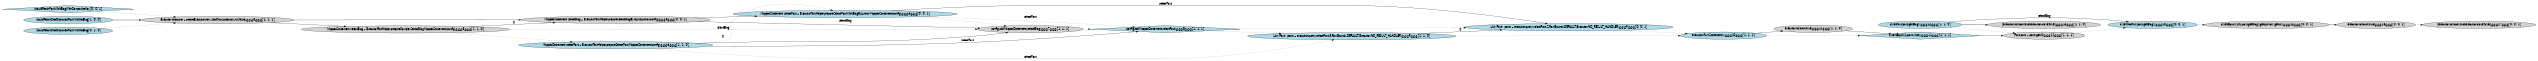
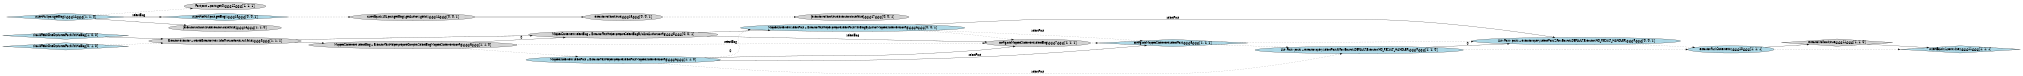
(68, 9) -> none
(68, 20) -> (66, 36)
(1920, 25) -> (66, 17)
(2153, 25) -> (225, 17)
(1813, 29) -> (1837, 43)
(2098, 30) -> none
(68, 31) -> (66, 46)
(1991, 36) -> none
